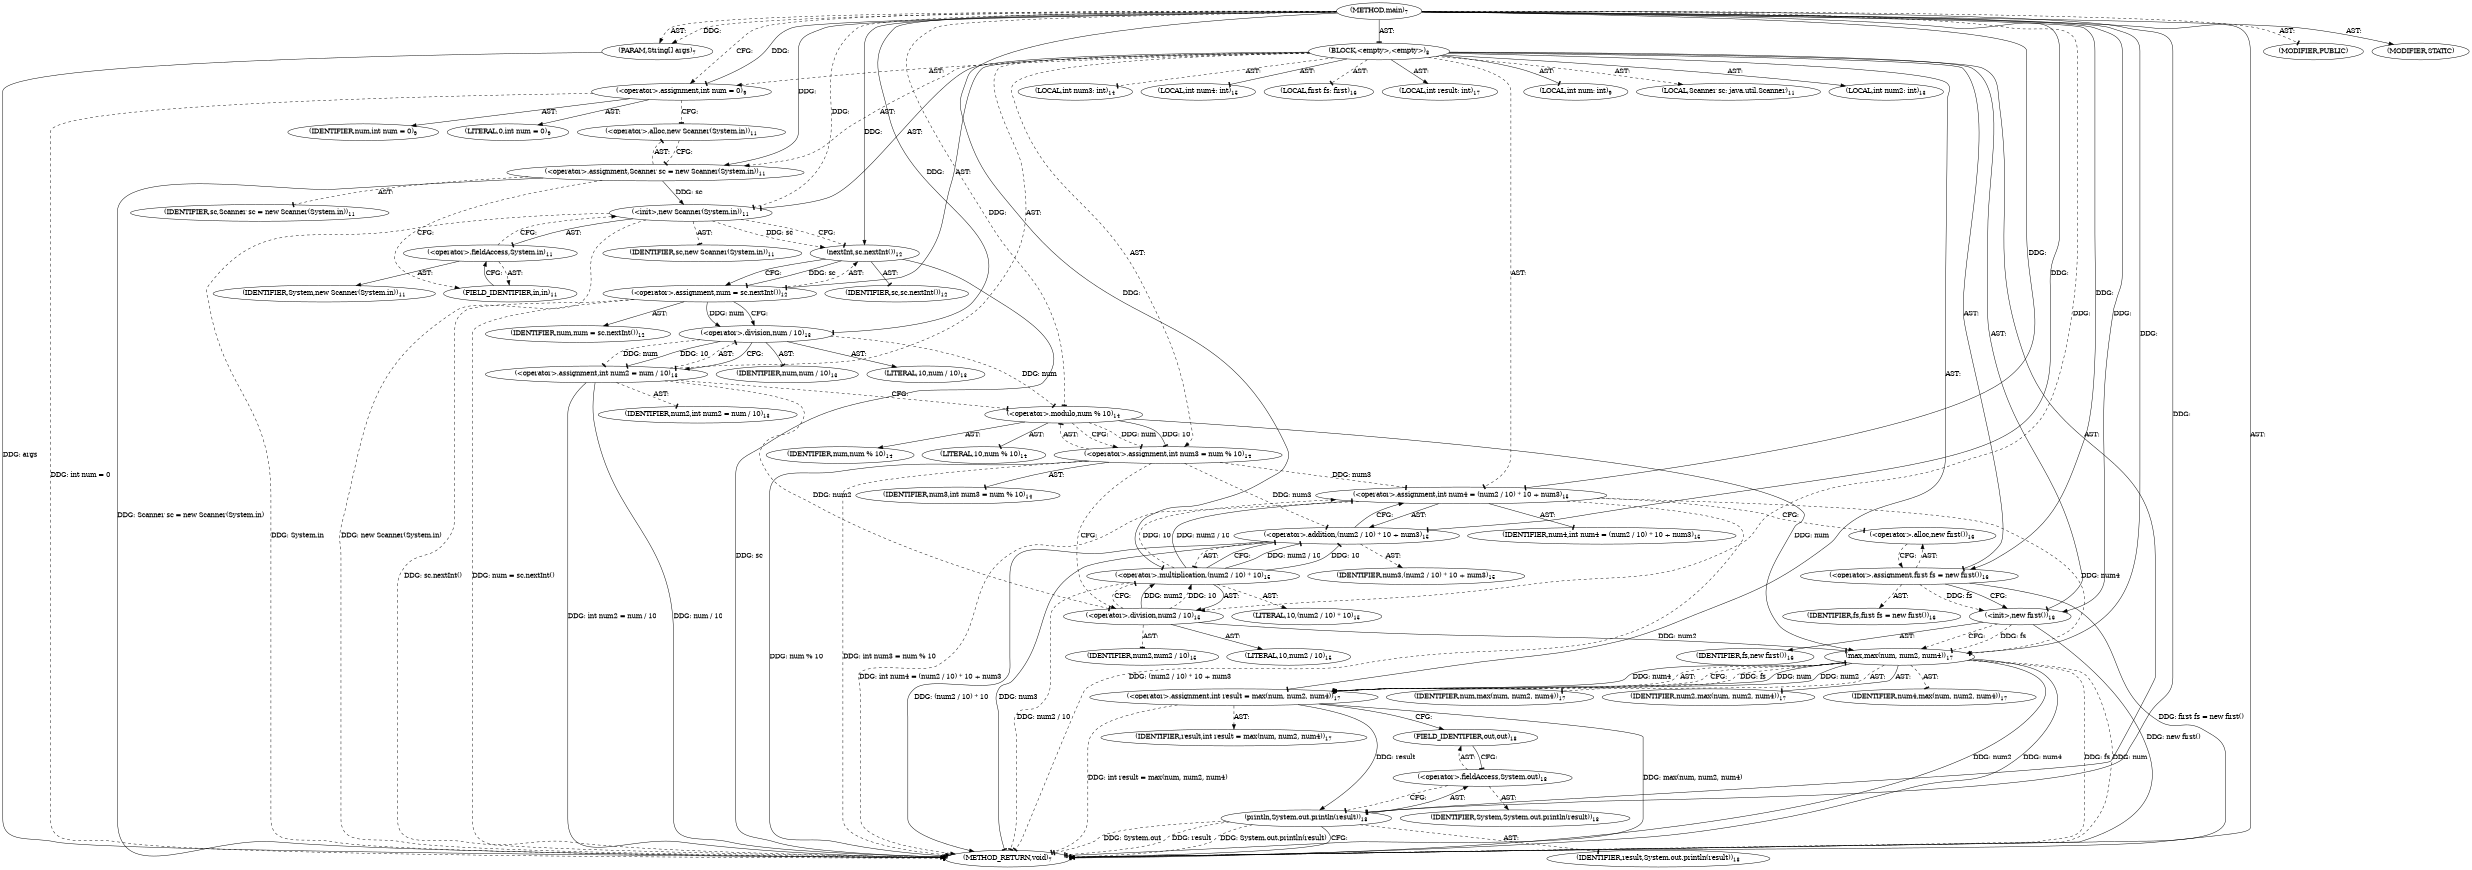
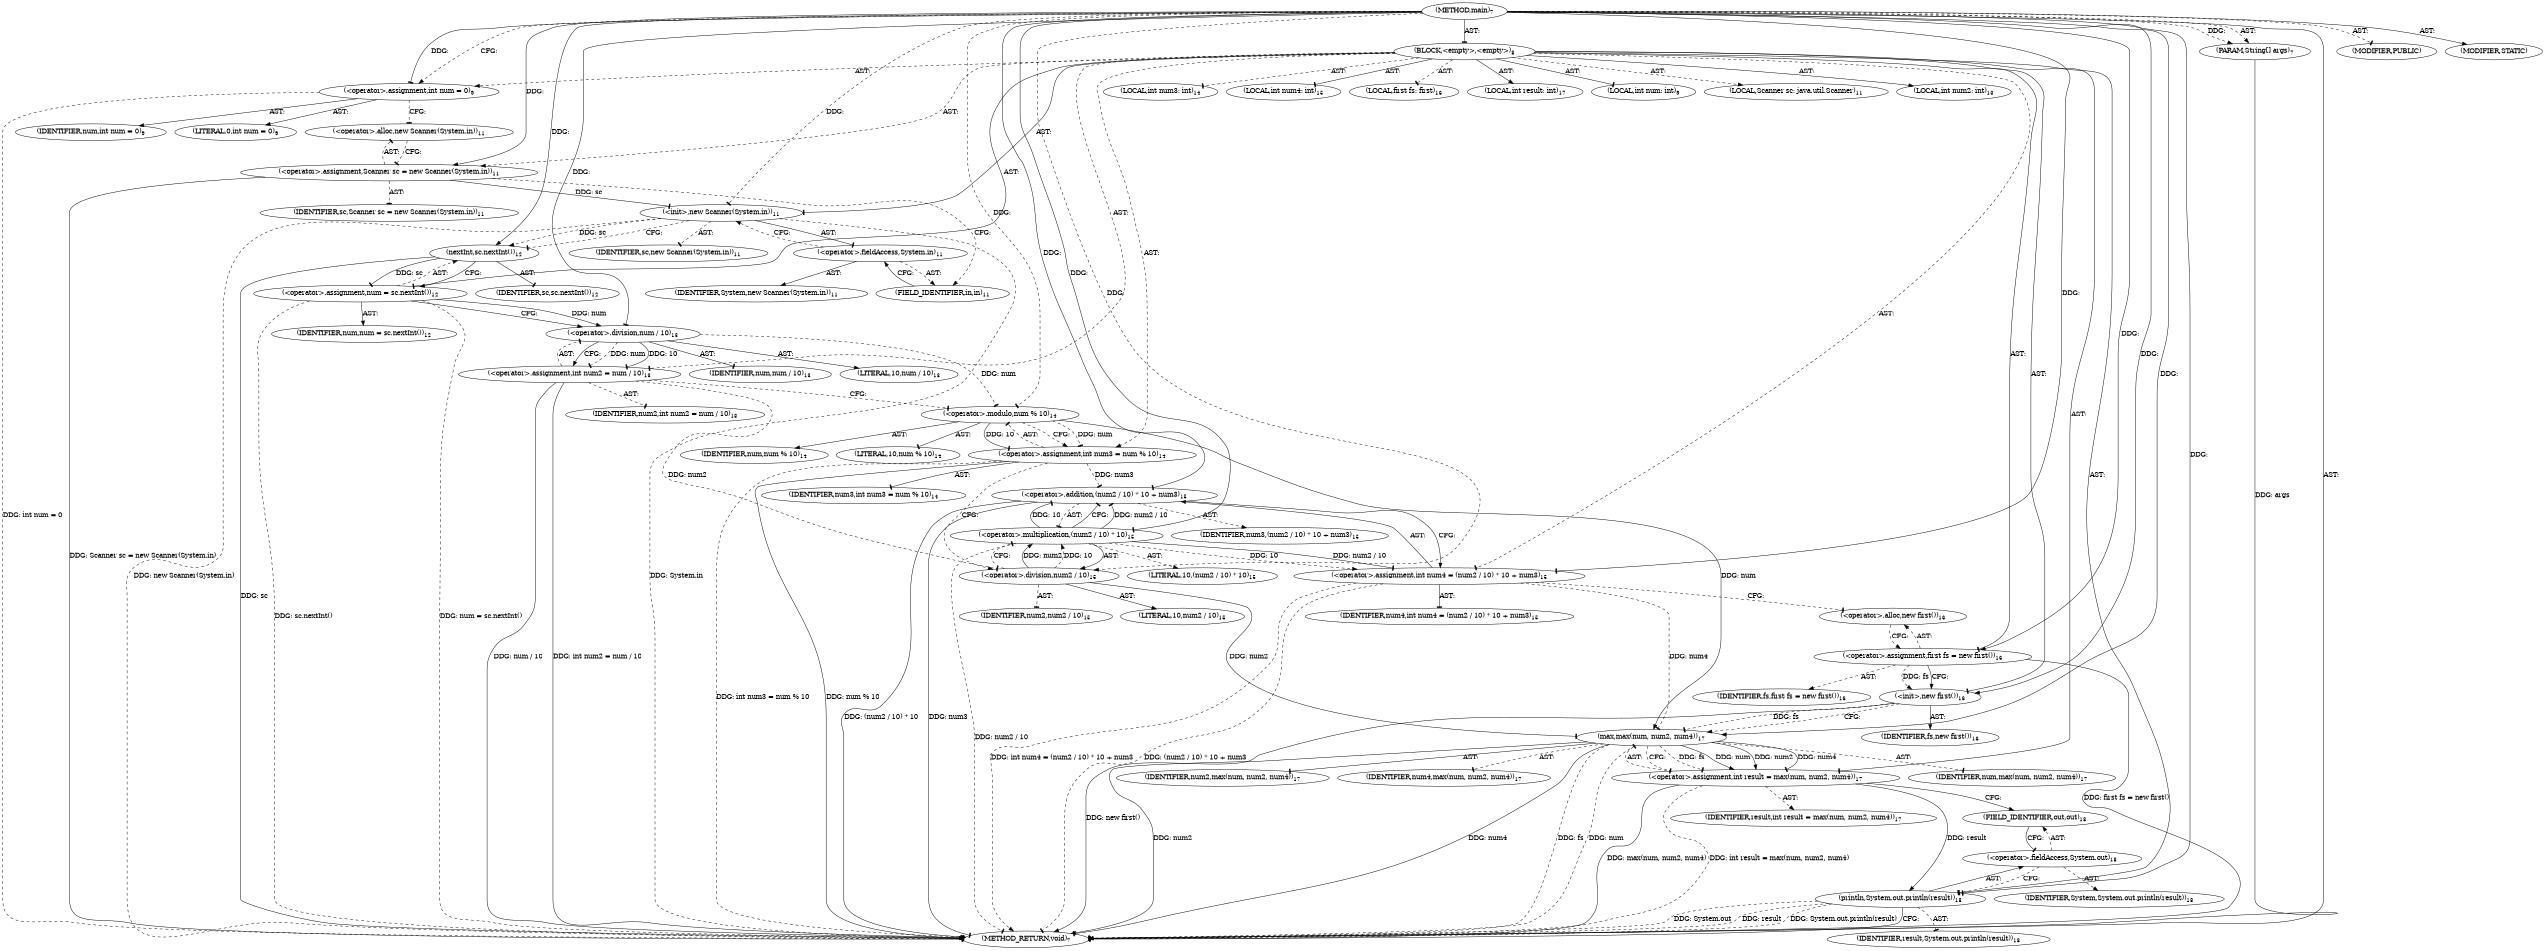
(672, 191) -> (553, 193)
(1312, 475) -> none
